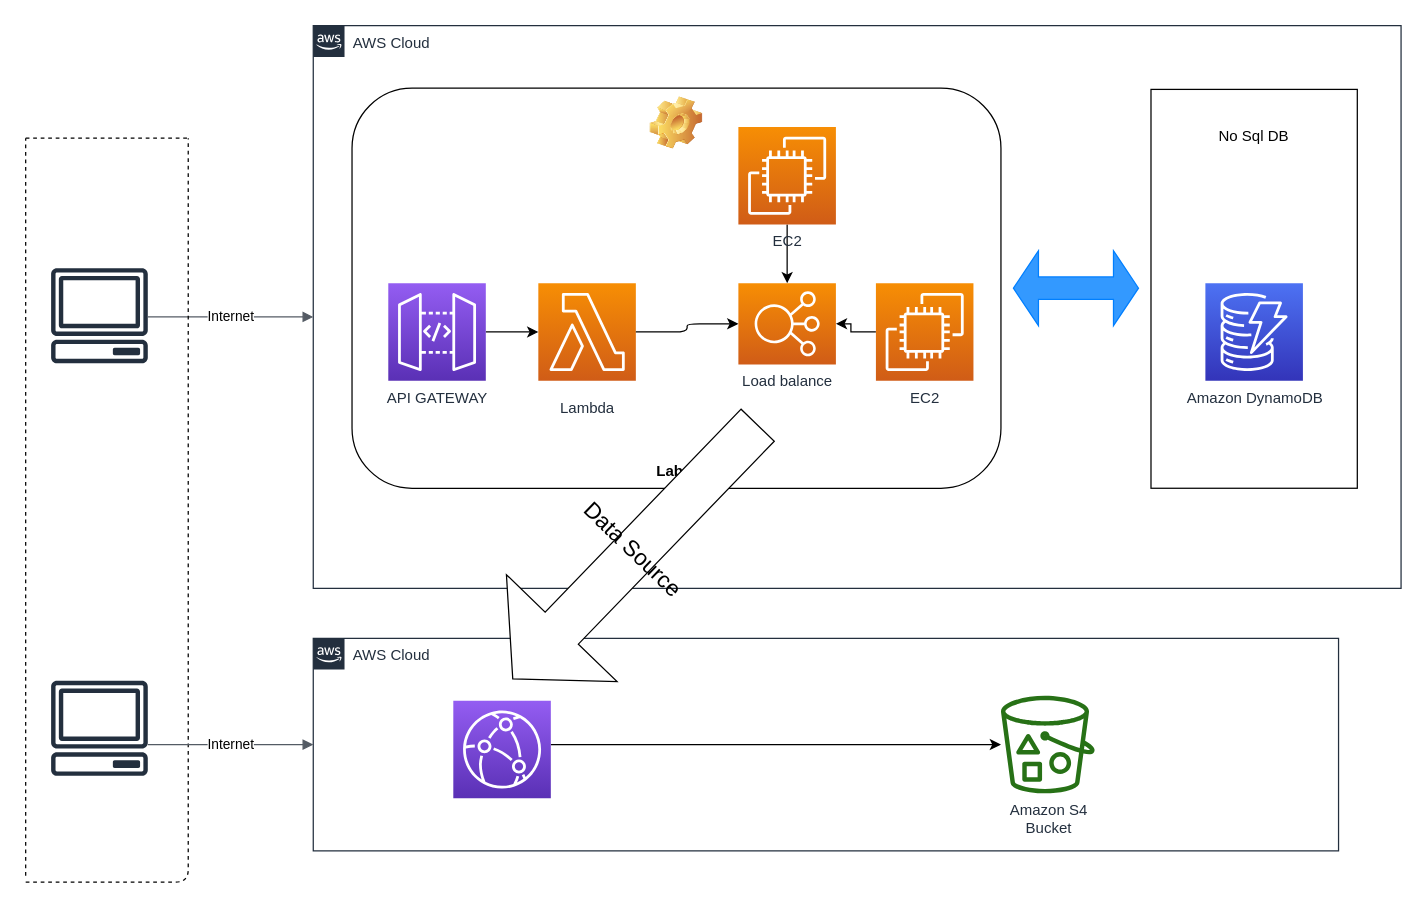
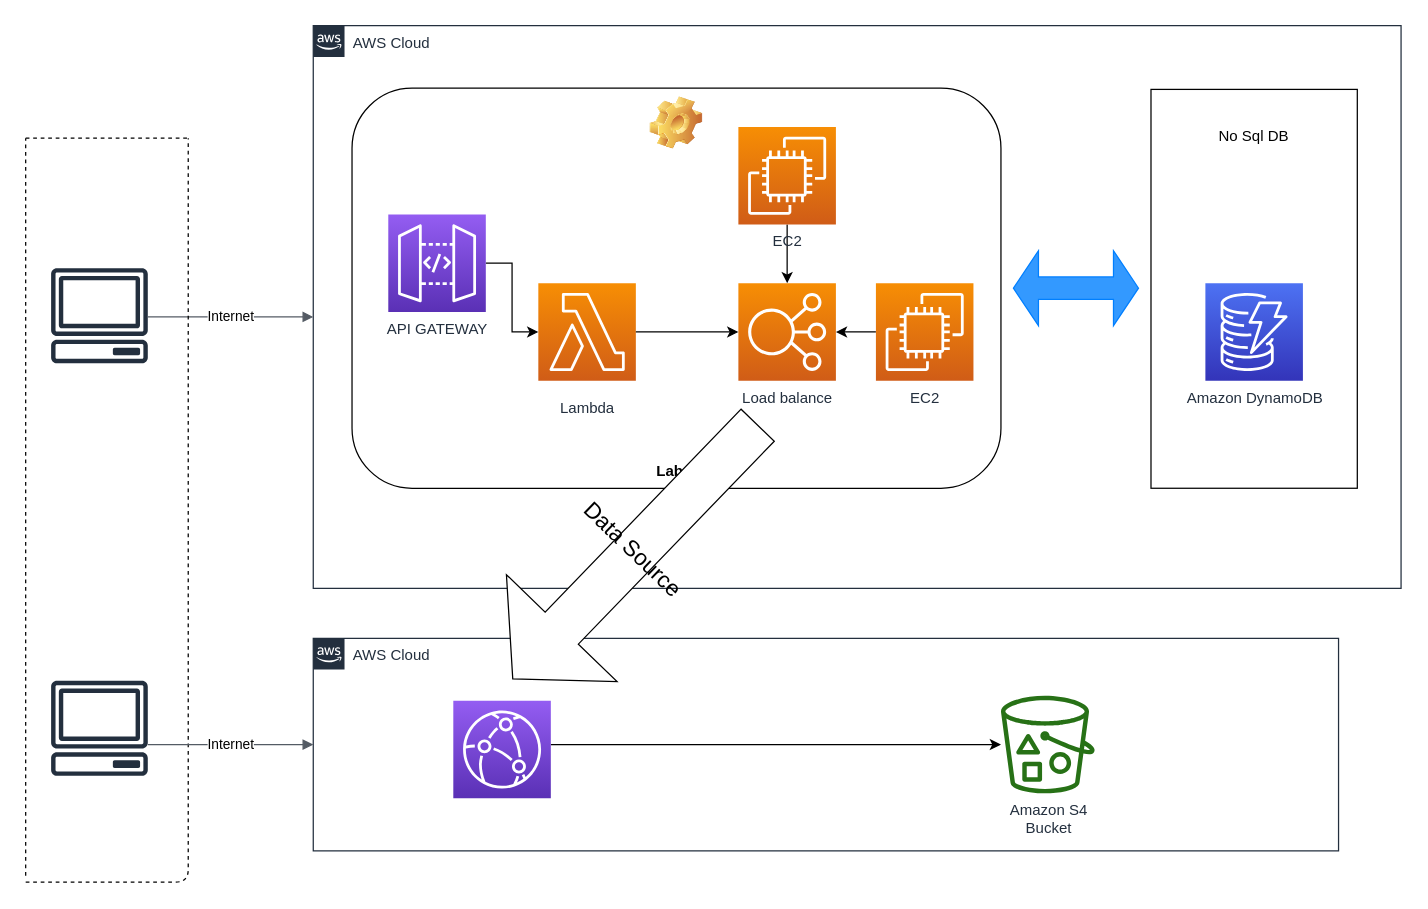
(787, 324) -> (787, 332)
(437, 332) -> (437, 263)
